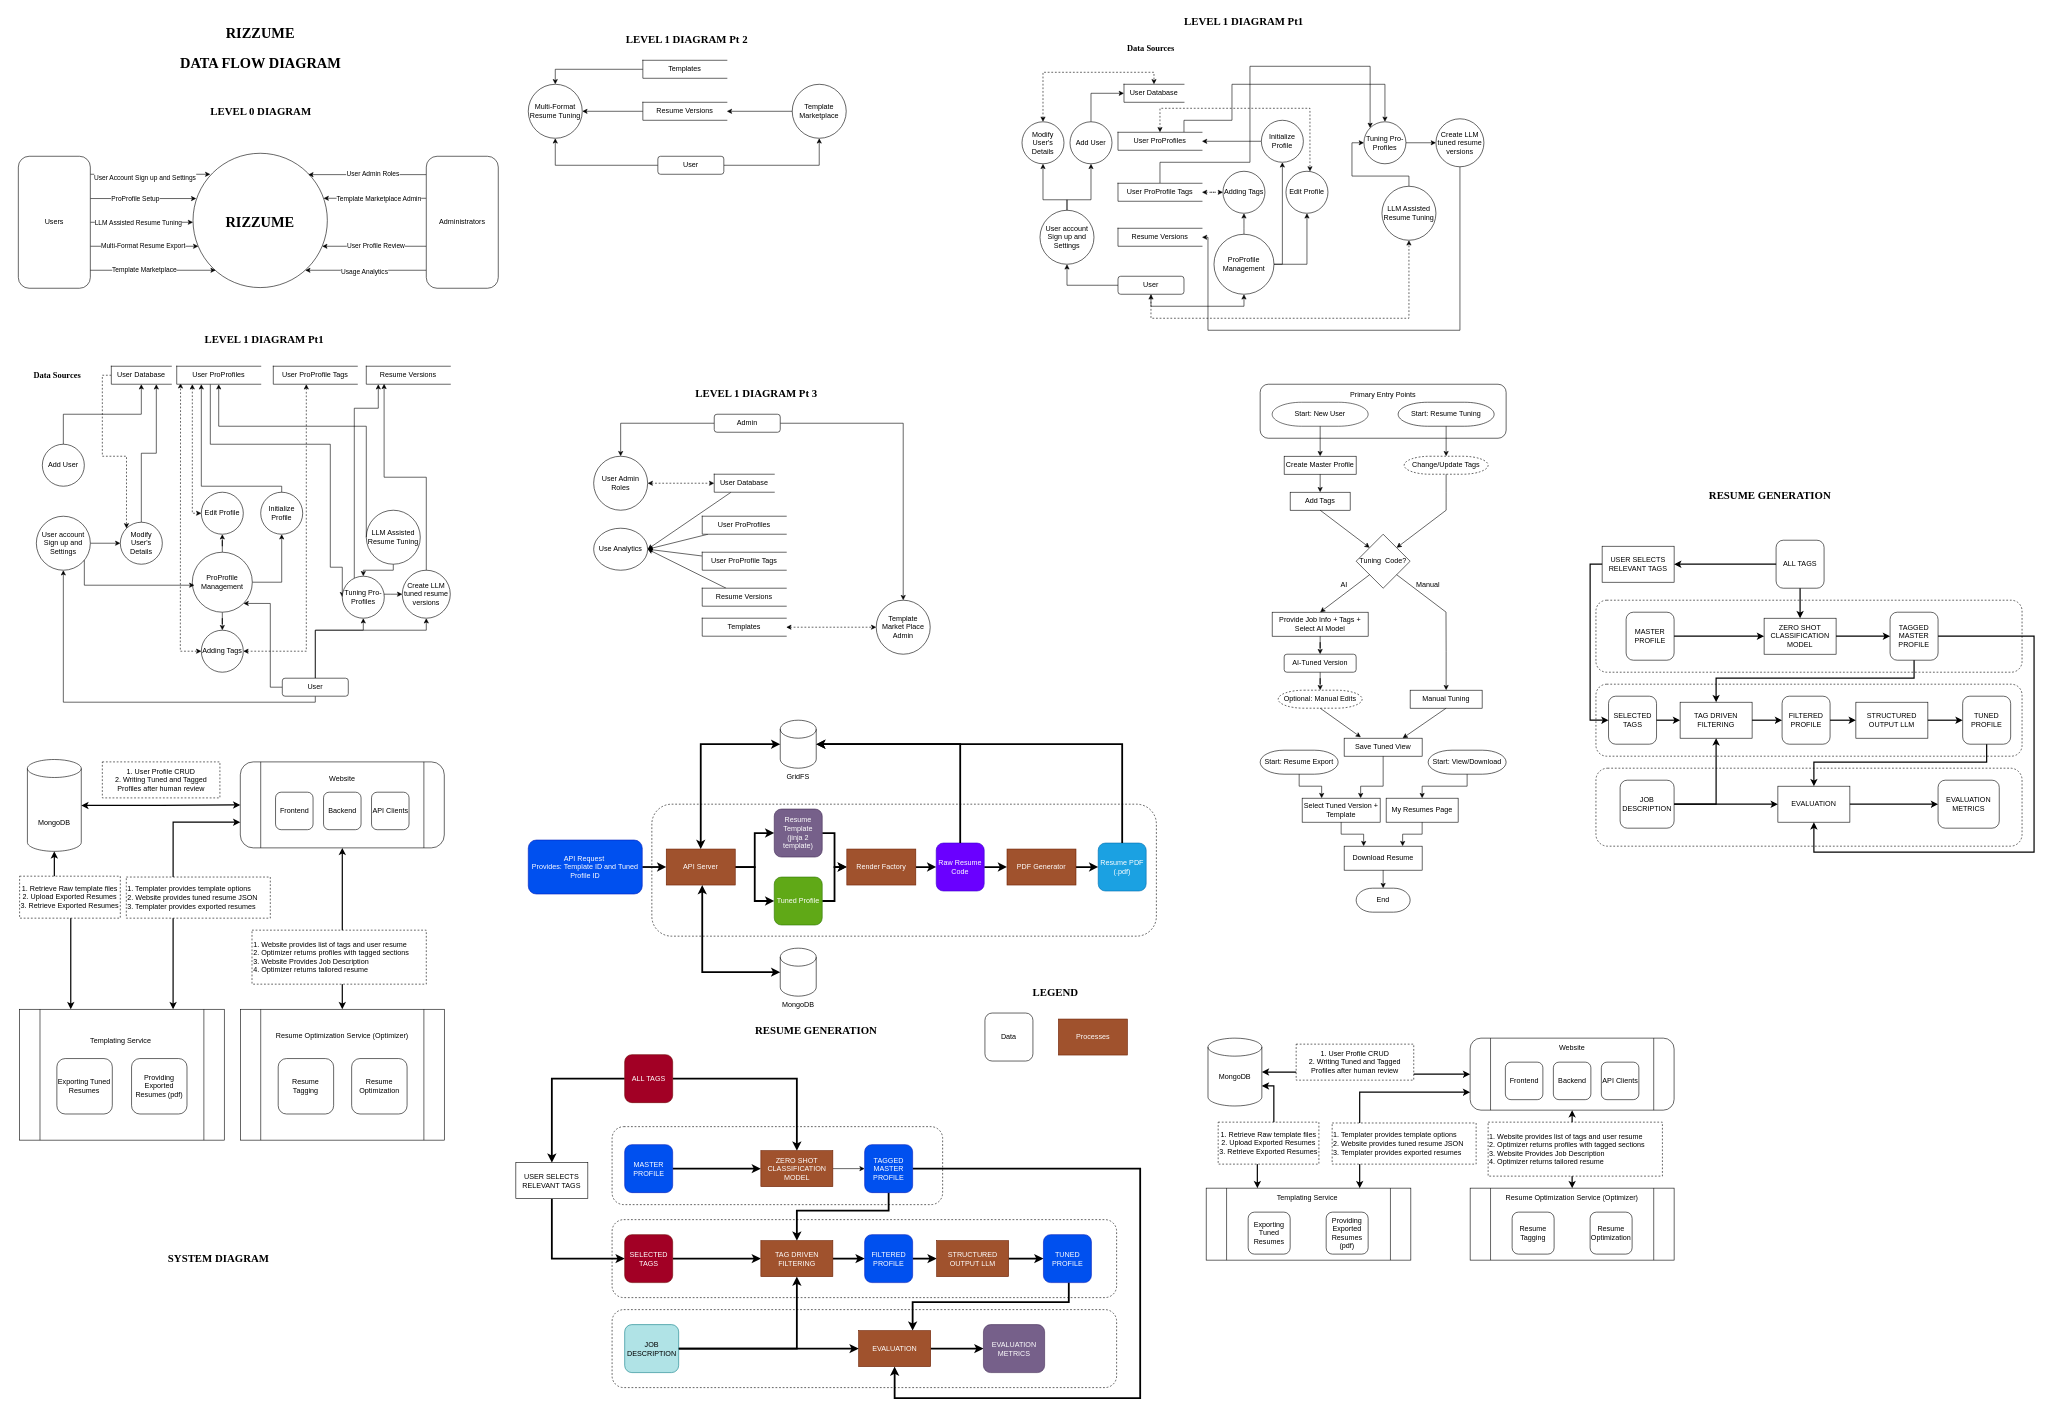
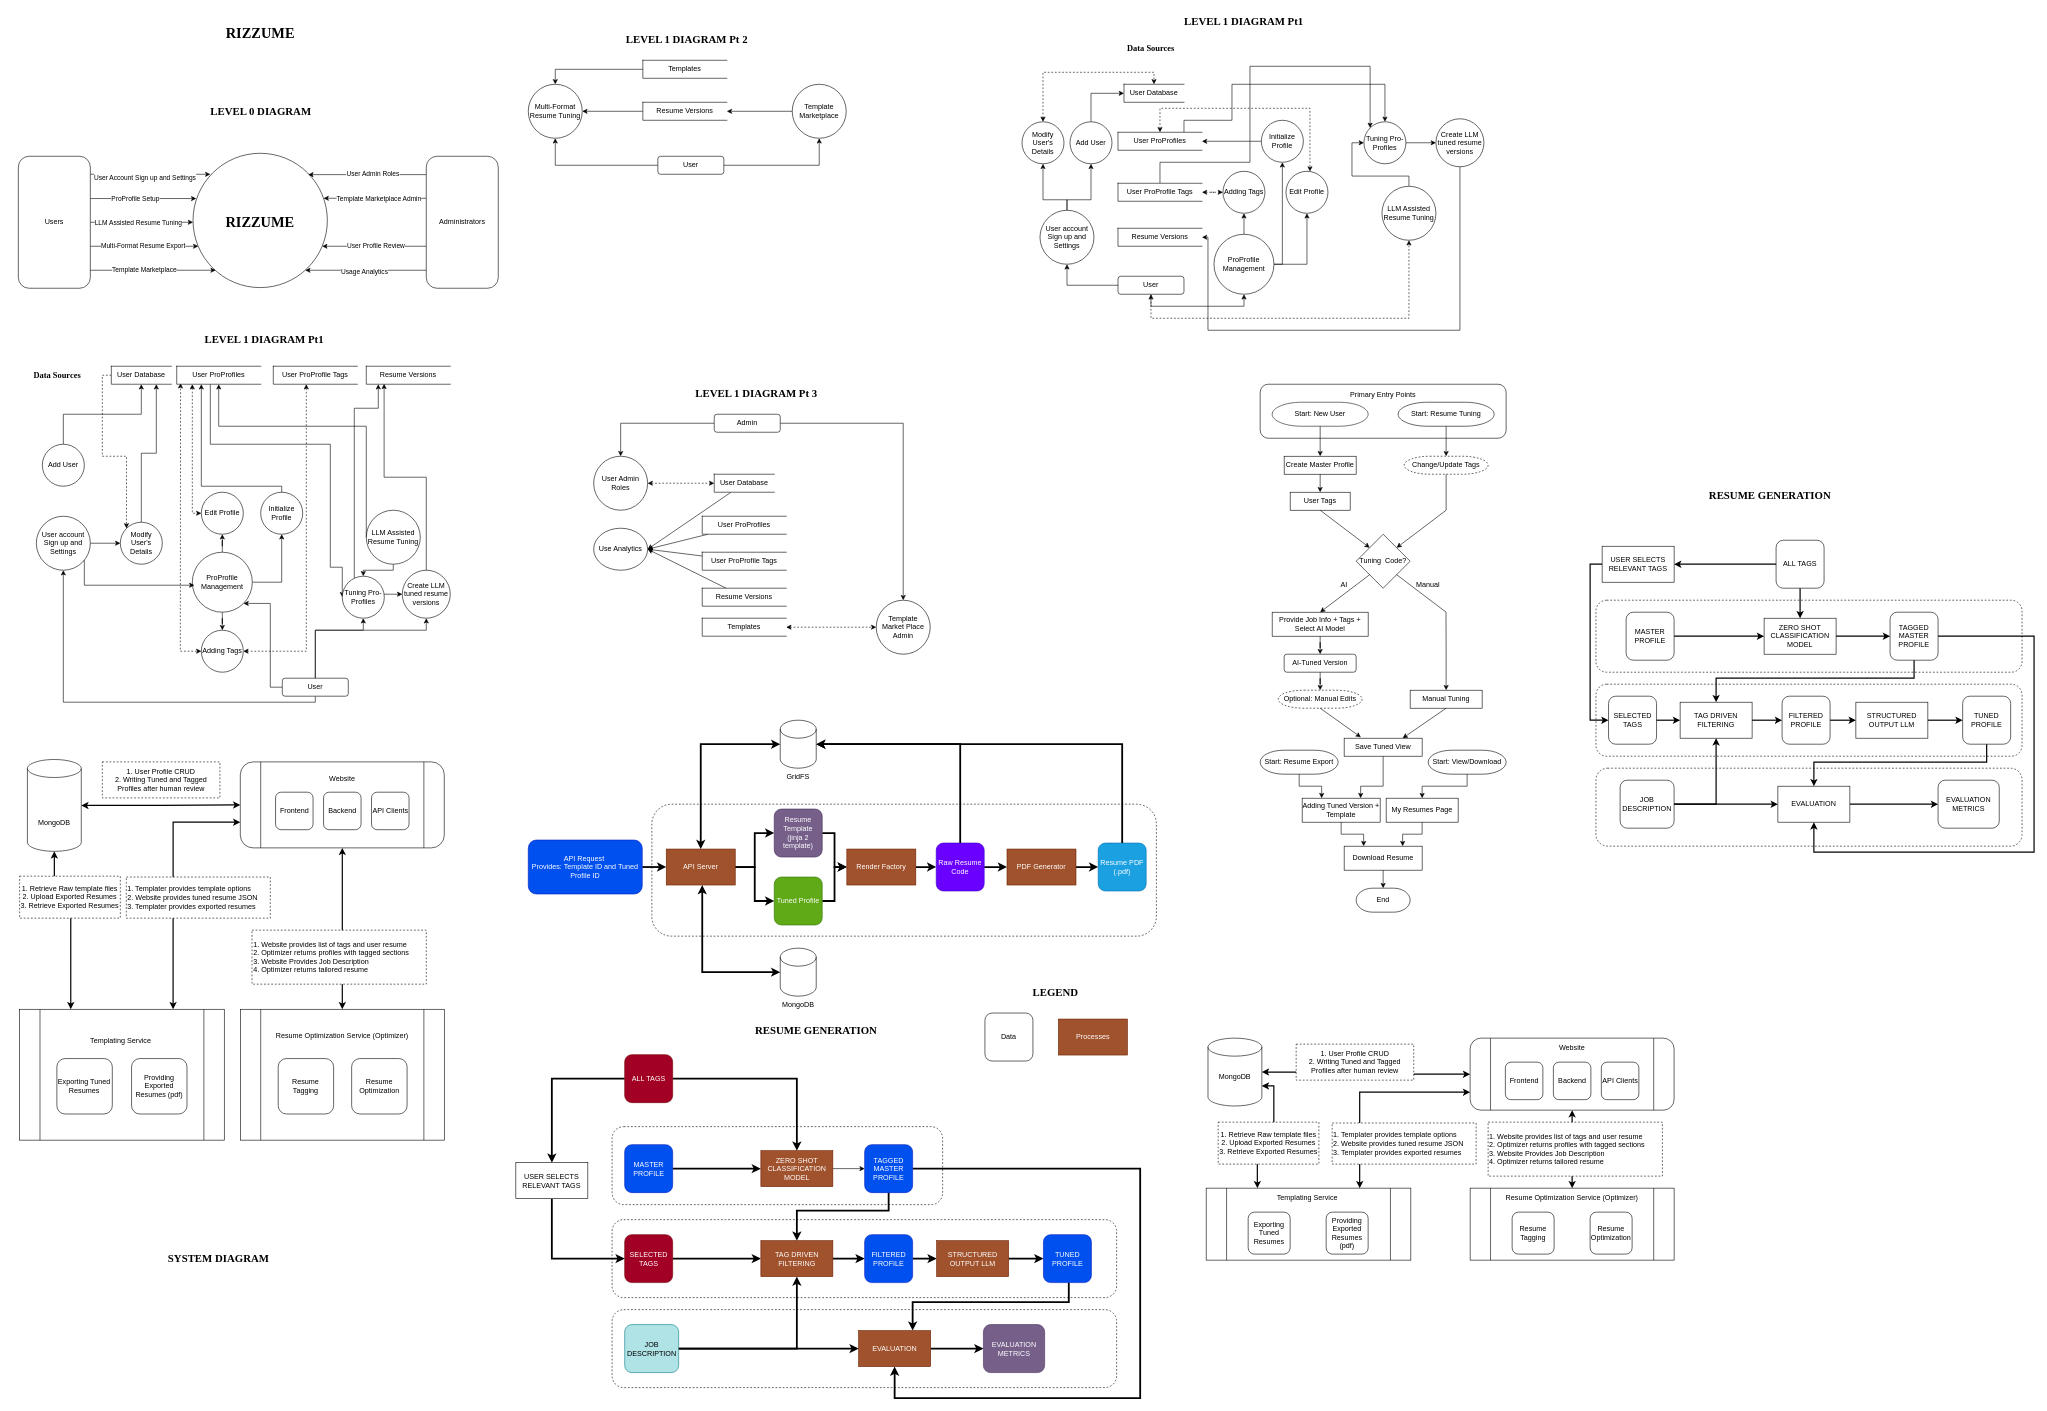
(261, 63) -> none
(1320, 501) -> (1320, 501)
(1341, 810) -> (1341, 810)
